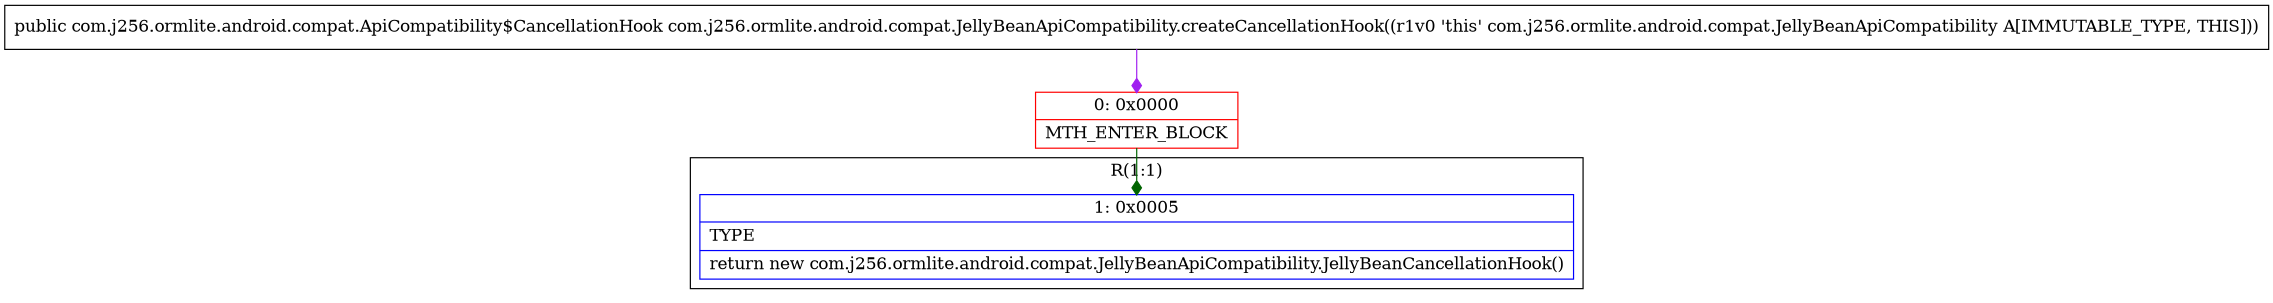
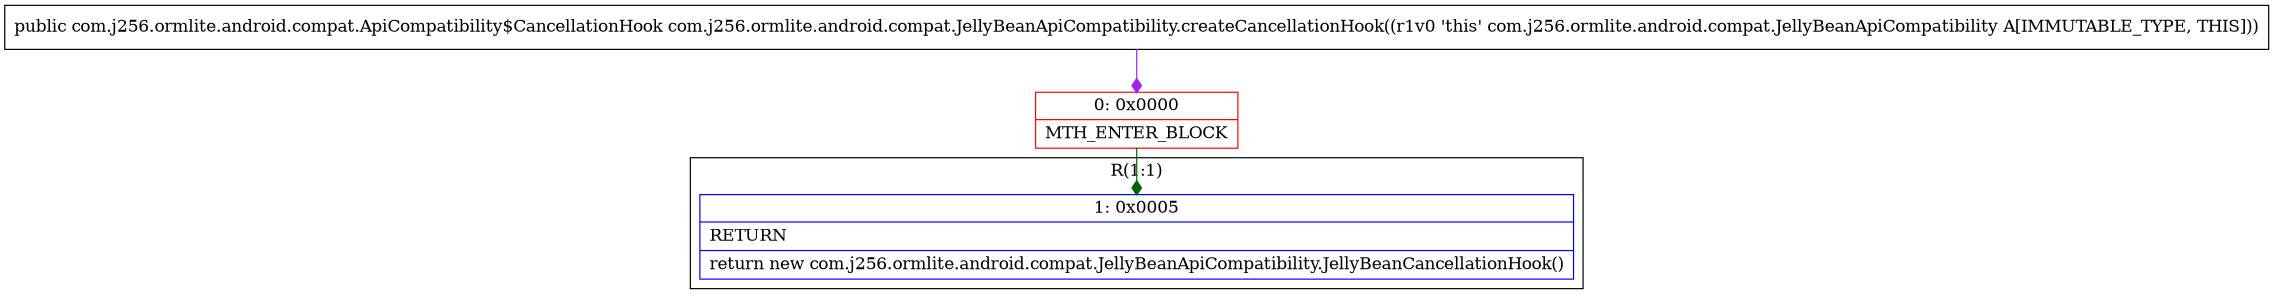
(733, 236) -> (748, 236)
